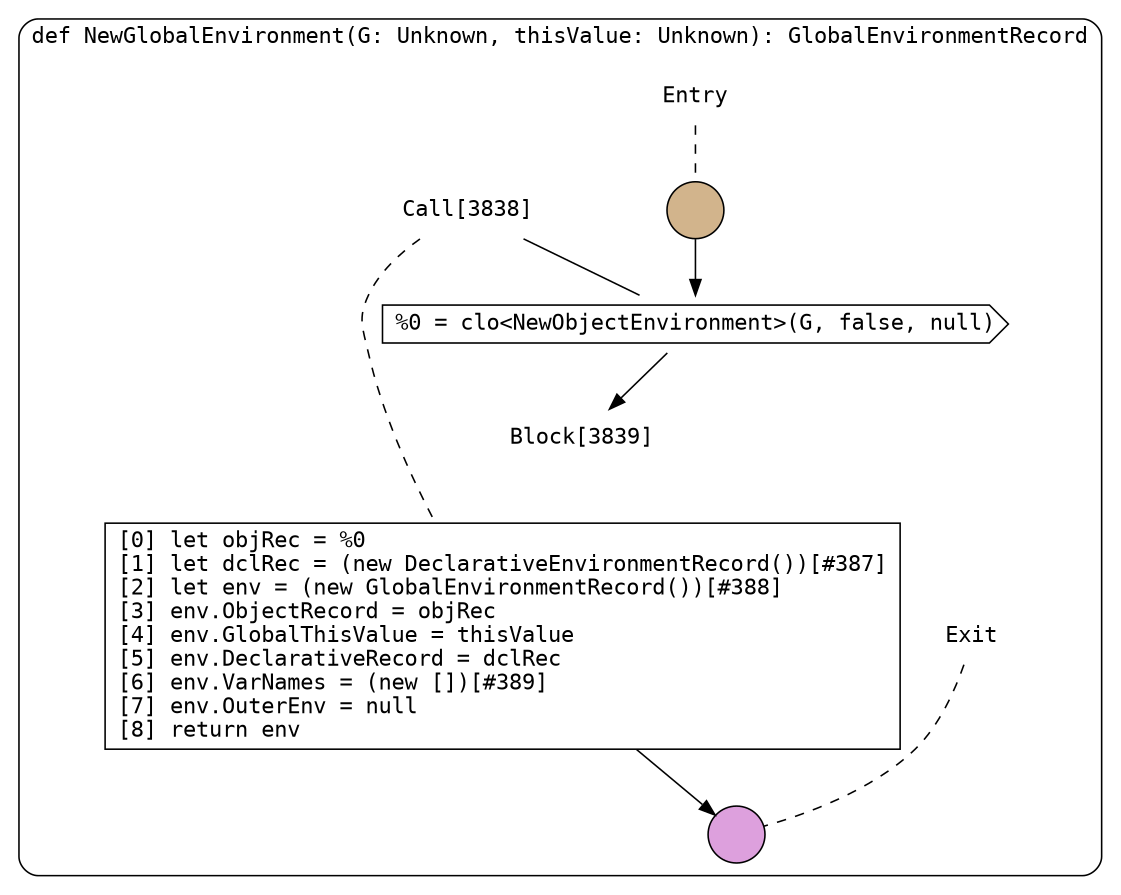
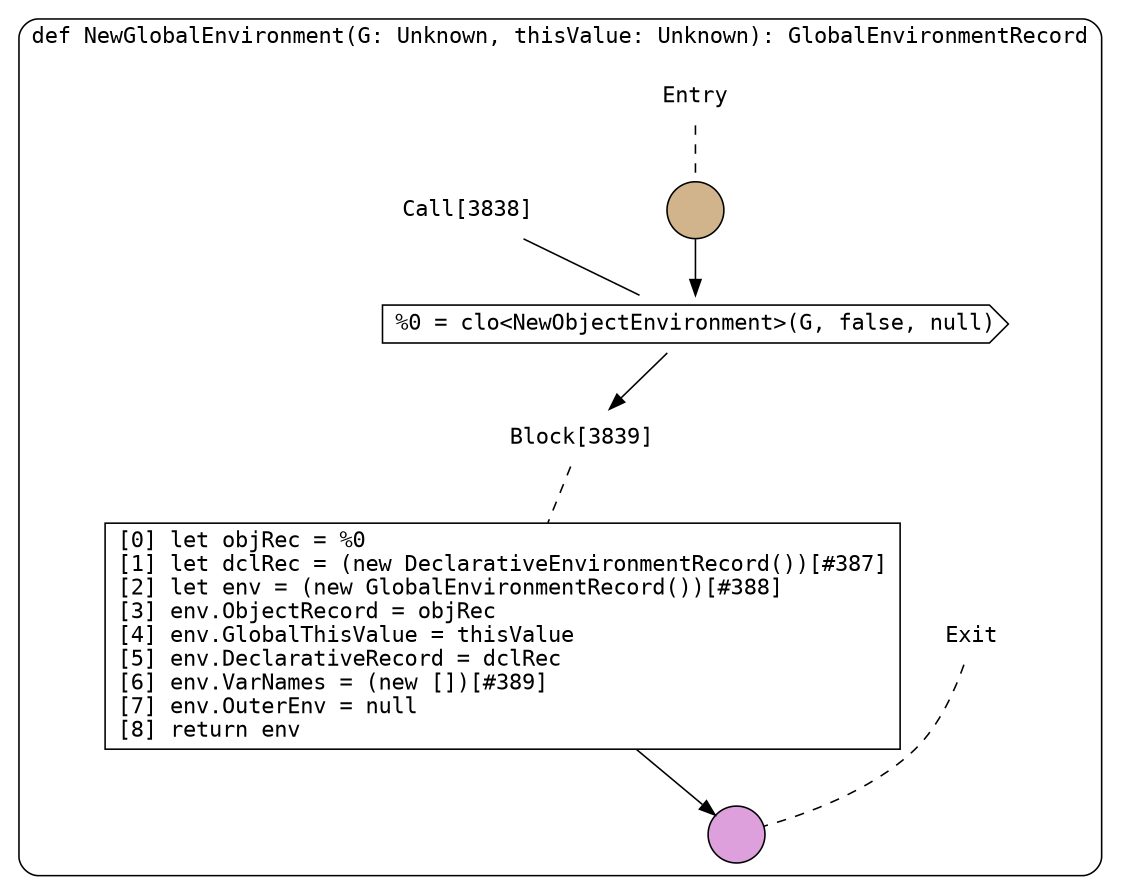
(374, 375) -> (559, 495)
